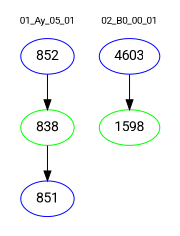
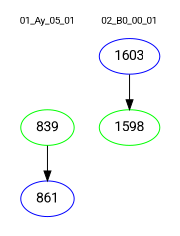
(47, 56) -> none
(130, 56) -> (130, 56)
(47, 128) -> (47, 128)
(47, 199) -> (47, 199)
